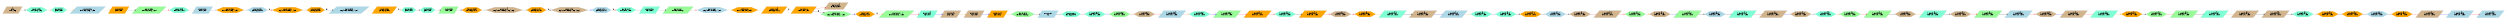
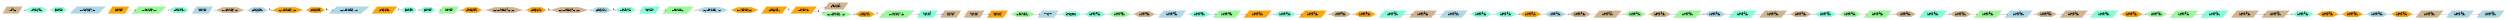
(230, 10) -> (230, 10)
